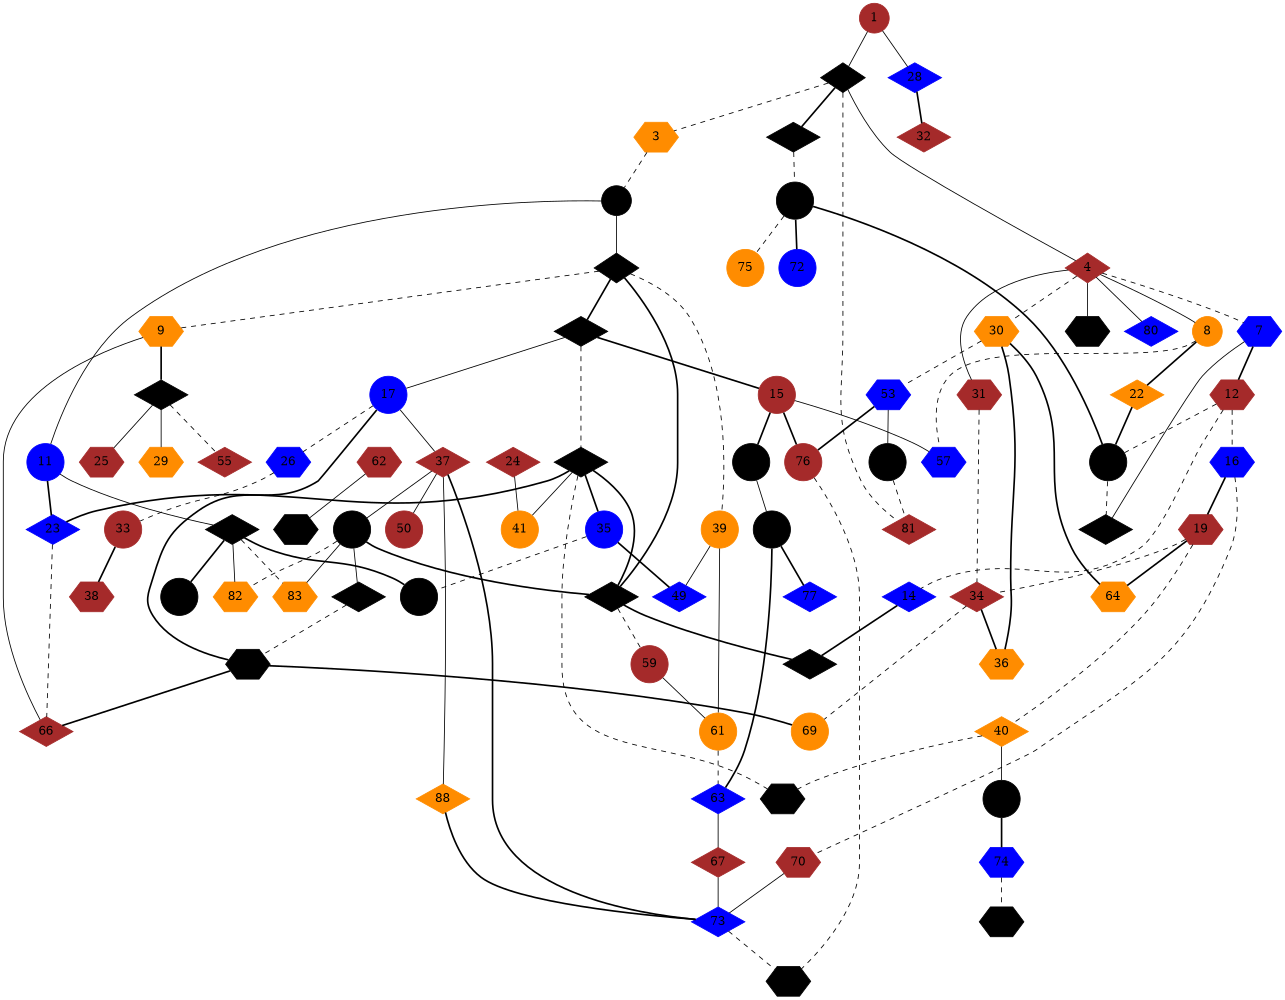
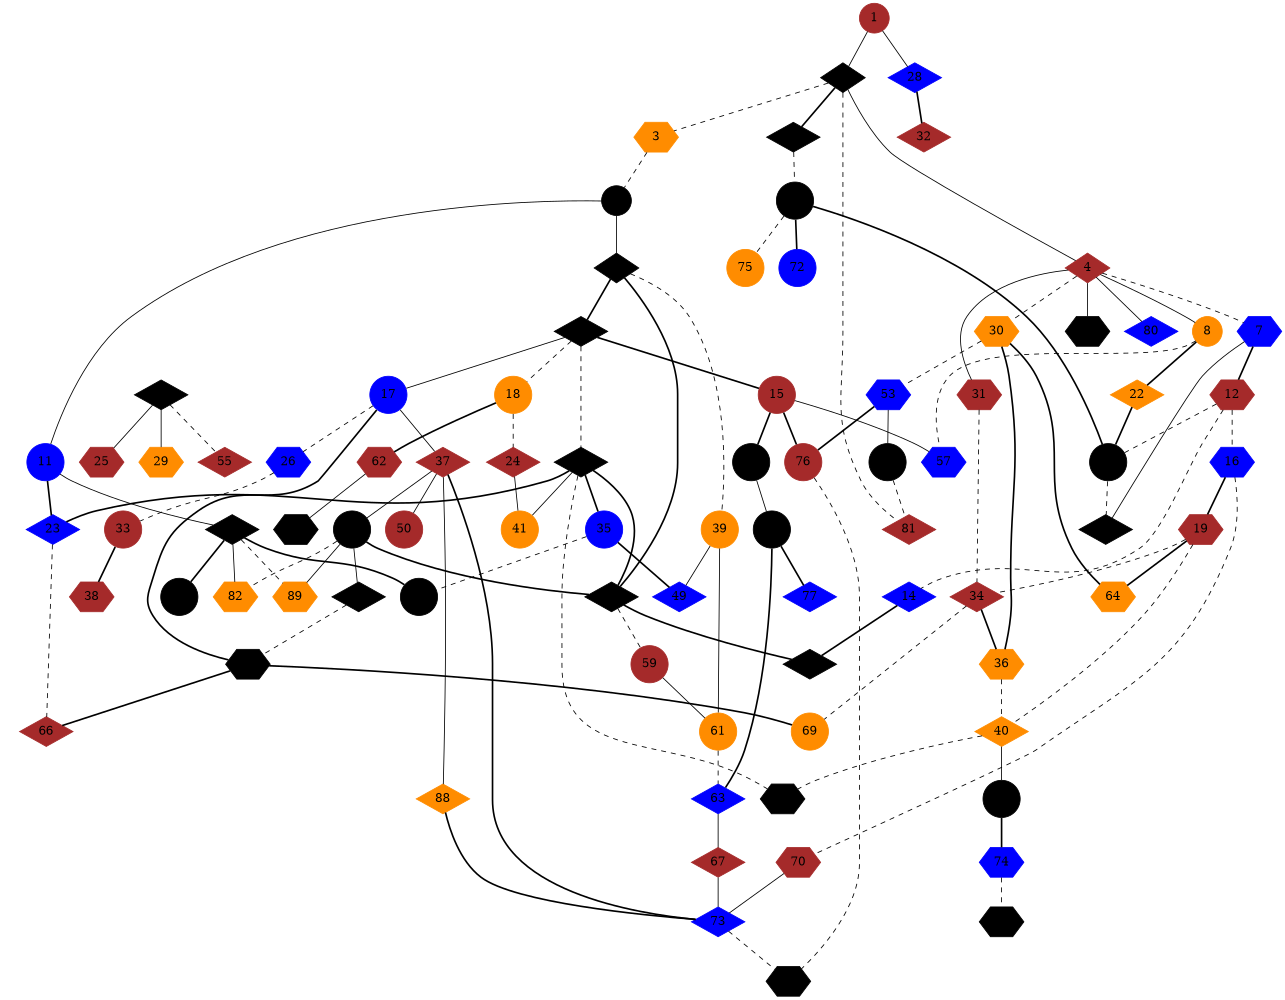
(161, 331) -> none
none -> (513, 395)
(295, 597) -> (295, 597)
none -> (1002, 698)
